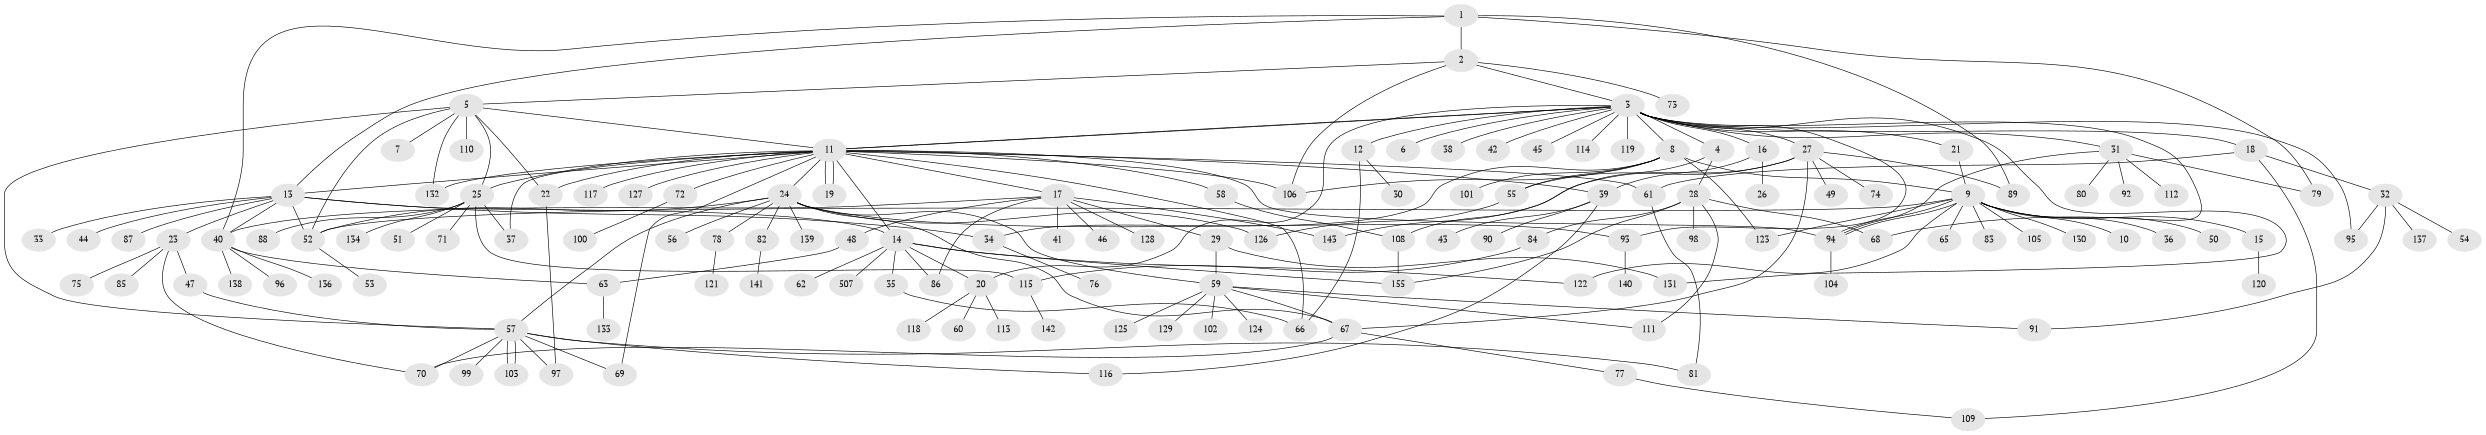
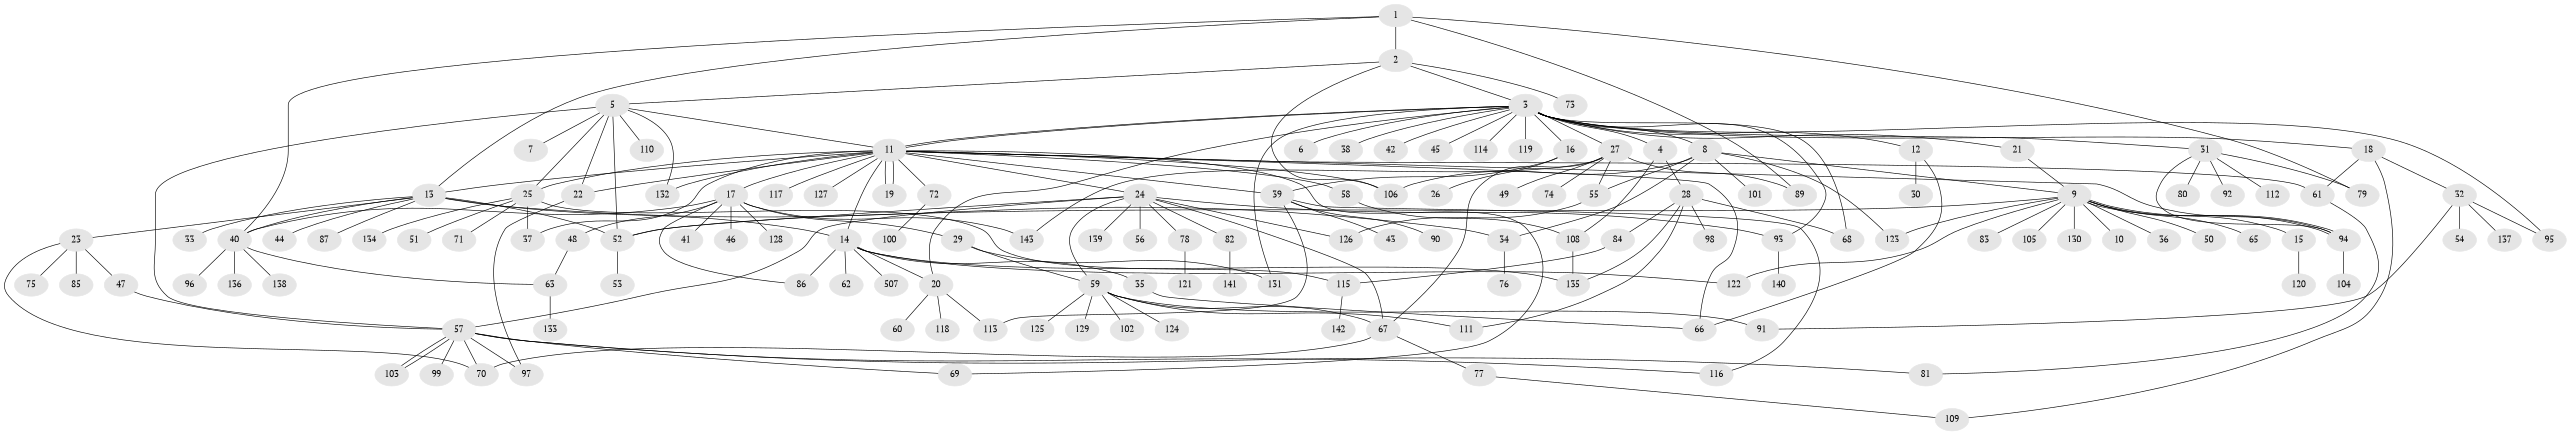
(263, 240) -> none
(1398, 285) -> (1573, 285)
none -> (1170, 313)
